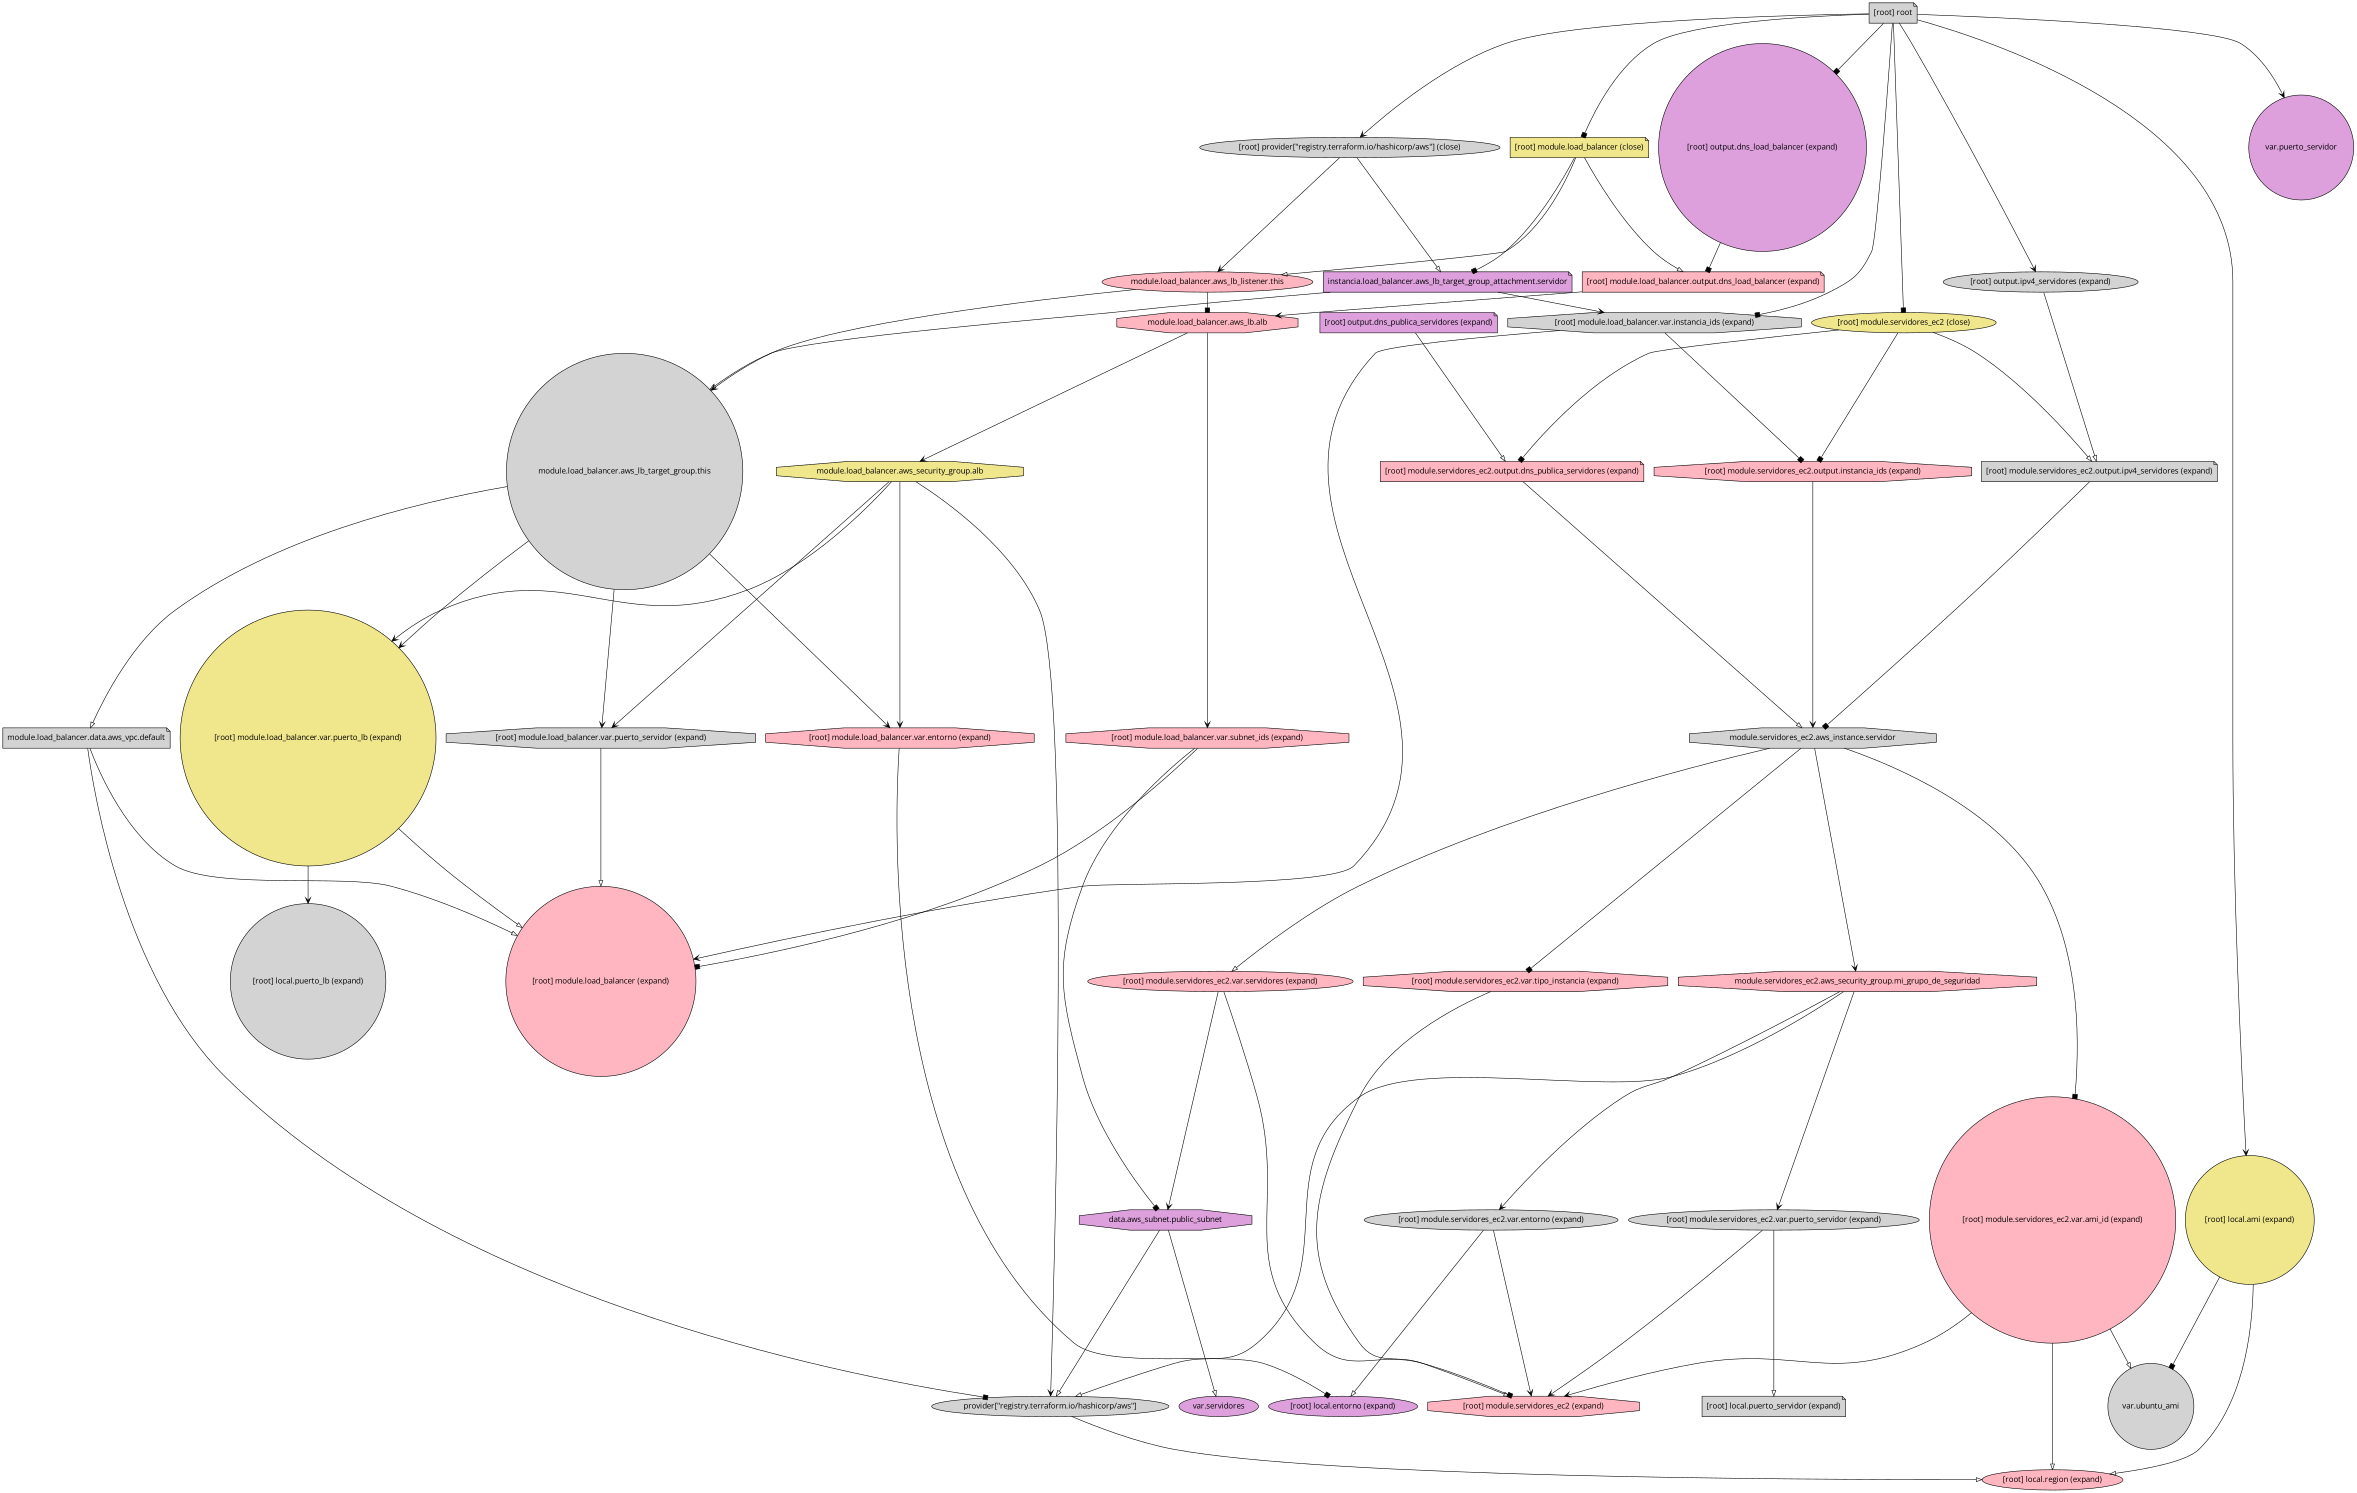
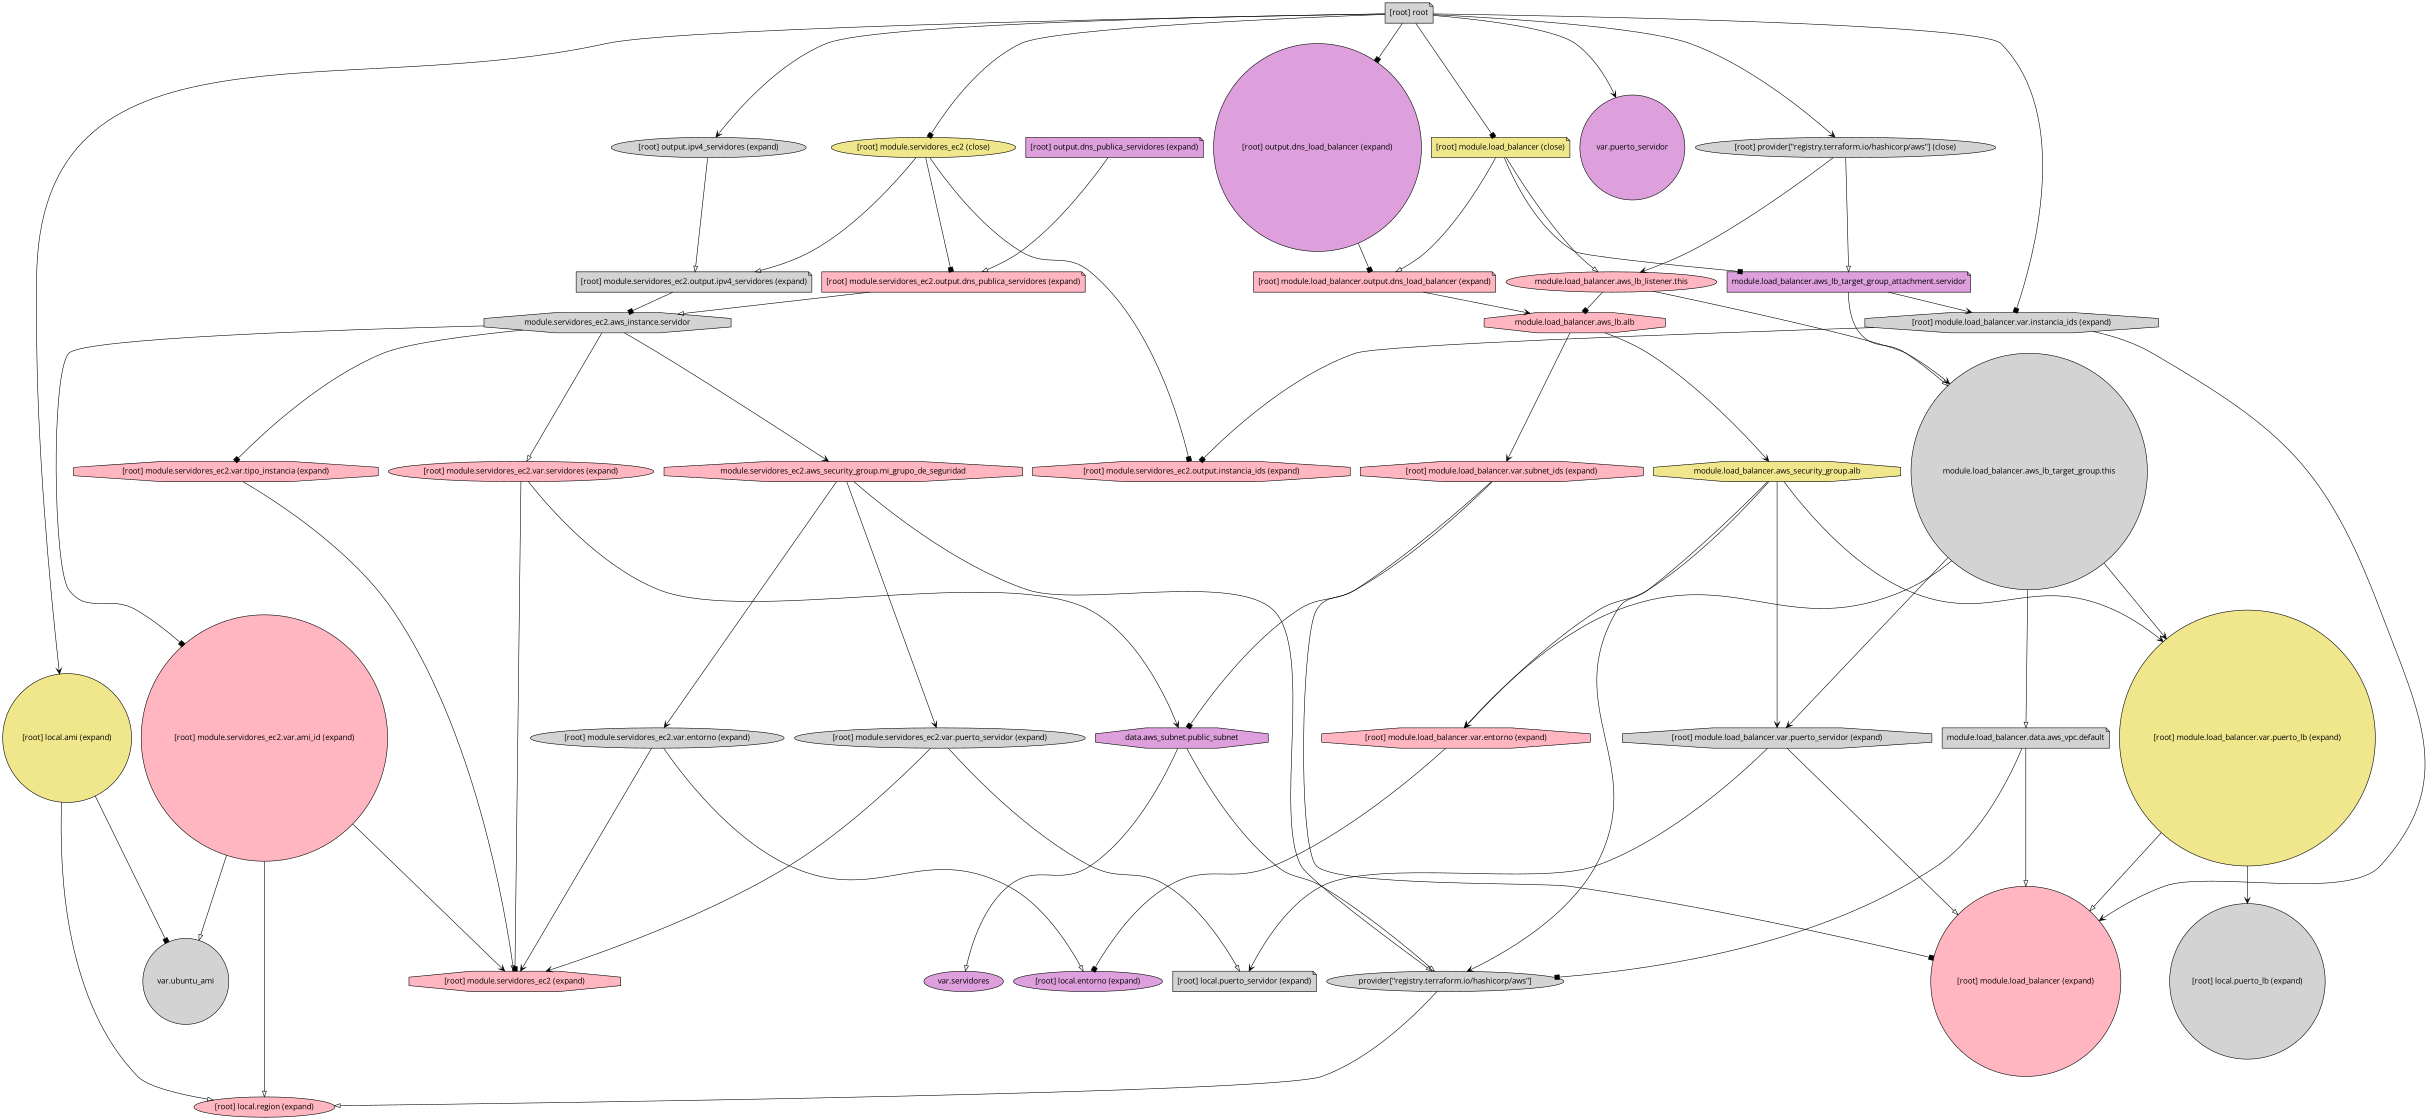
(1448, 282) -> (1849, 282)
(1813, 602) -> none
none -> (1509, 874)
